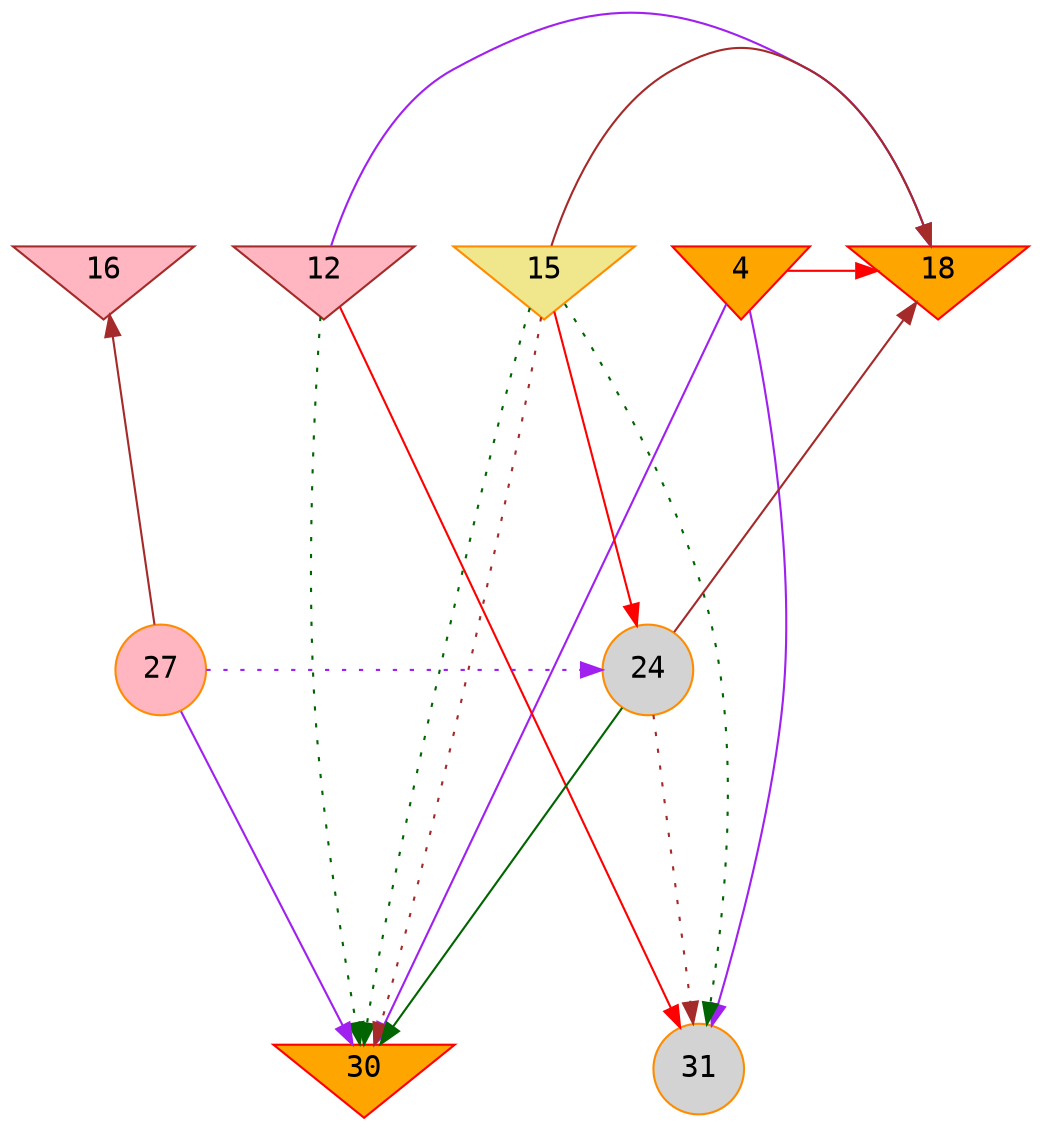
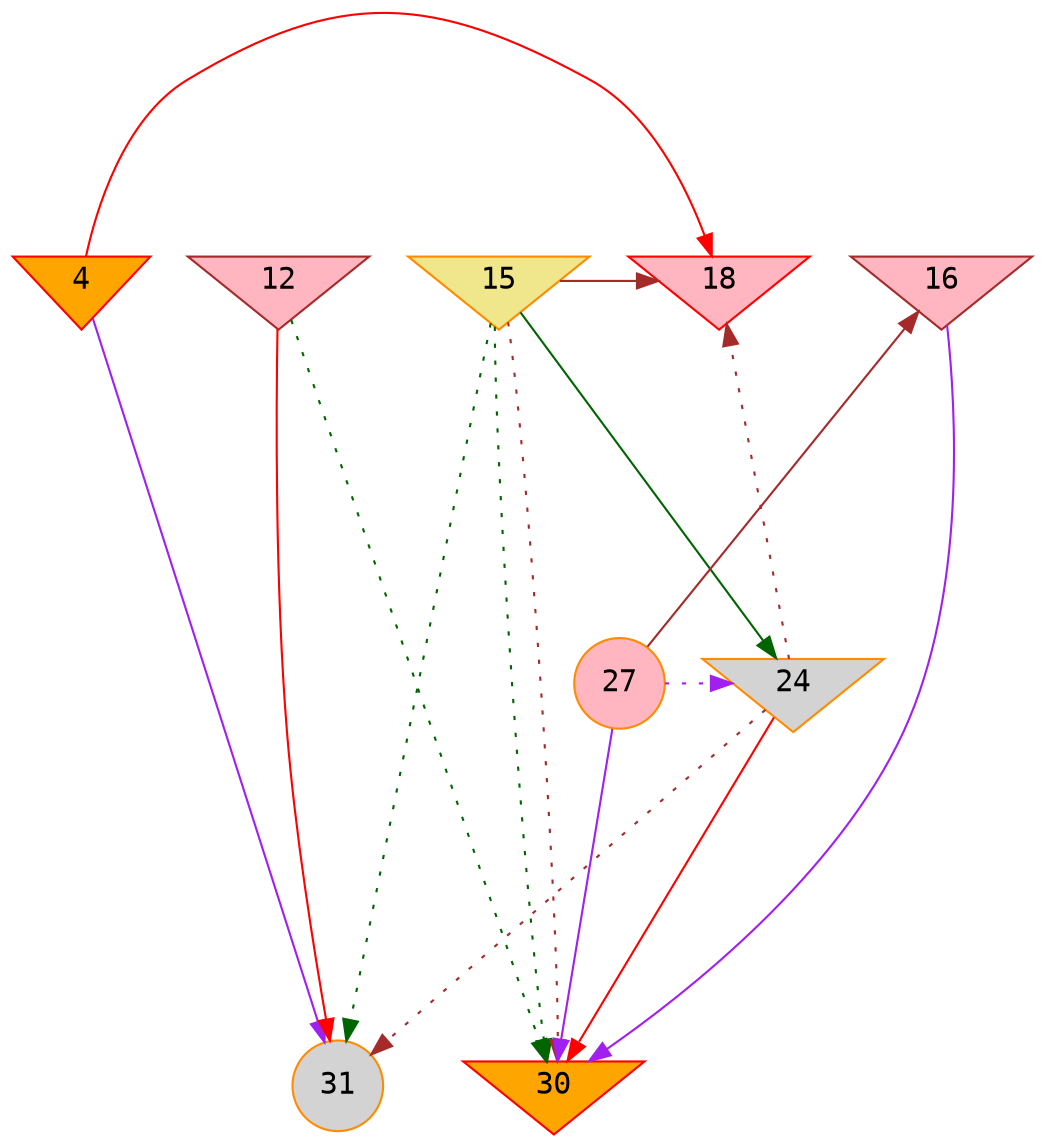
(620, 14) -> none
(938, 271) -> (719, 281)
(593, 458) -> (642, 477)
(794, 468) -> (757, 487)
(564, 646) -> (897, 743)
(648, 670) -> (793, 683)
(508, 867) -> (677, 880)
